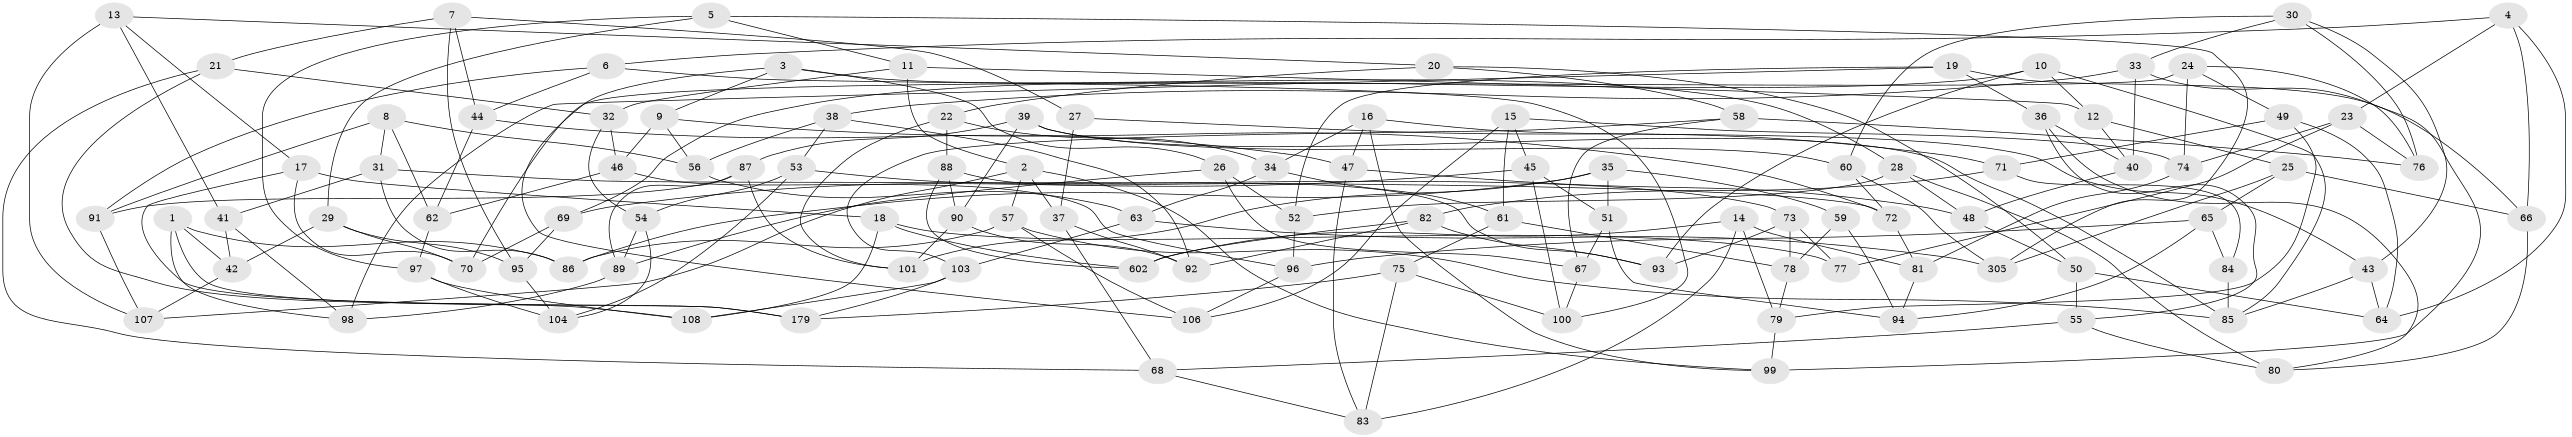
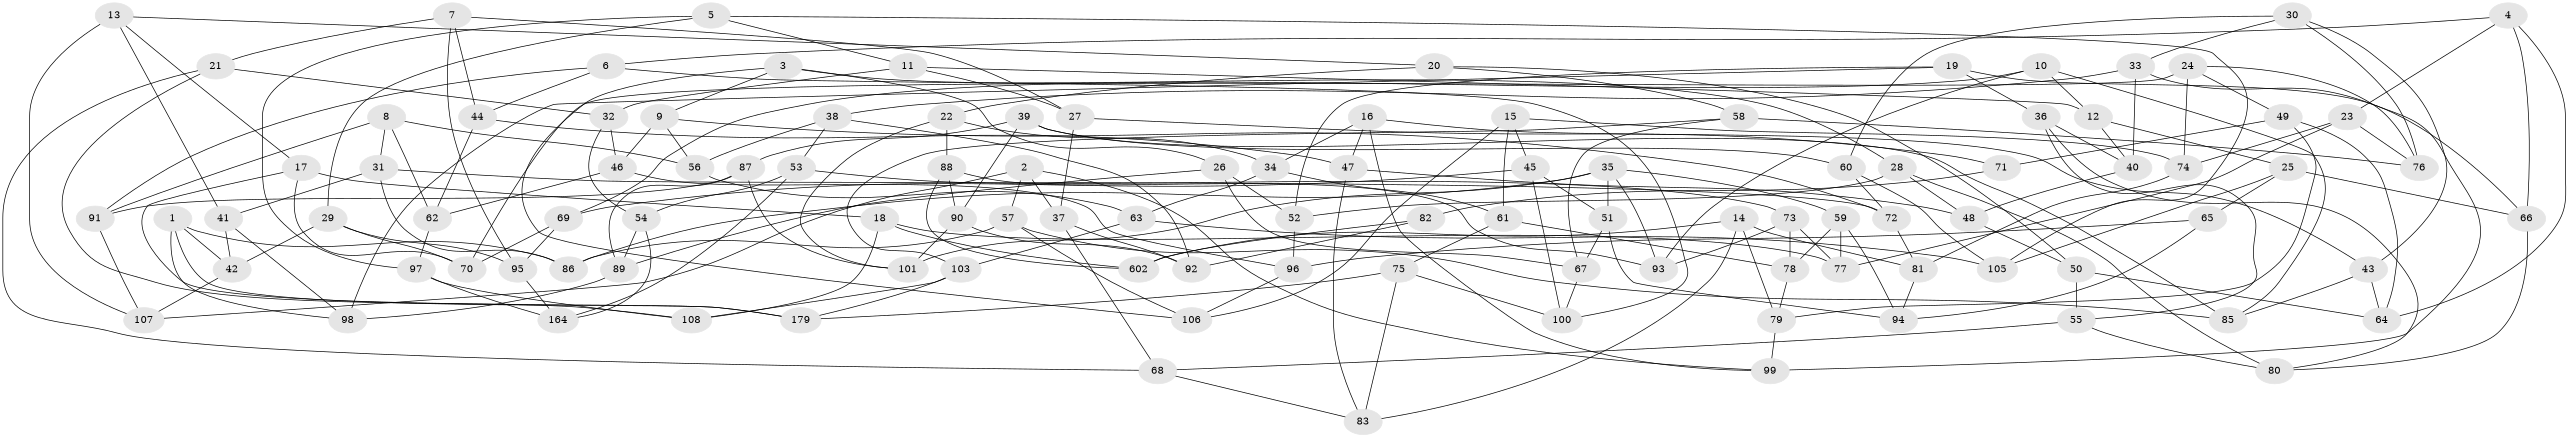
(937, 140) -> (994, 87)
none -> (1841, 244)
(1541, 247) -> (1639, 217)
(1997, 270) -> (1997, 270)
(2228, 270) -> none
(558, 320) -> (558, 320)
